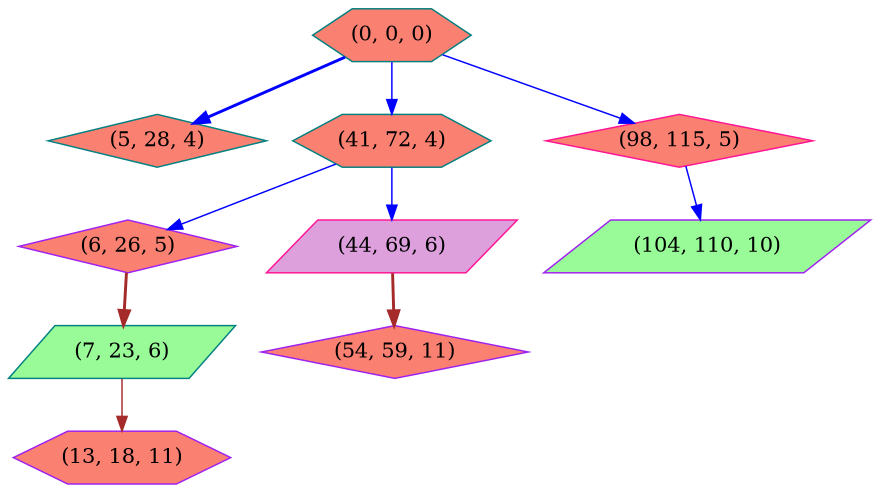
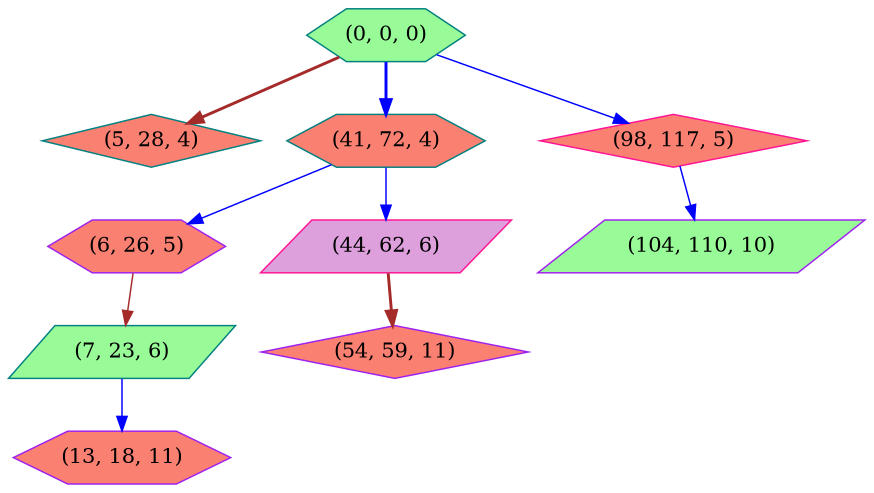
(392, 35) -> (386, 35)
(392, 81) -> (386, 81)
(276, 87) -> (270, 87)
(679, 141) -> (673, 141)
(128, 246) -> (137, 246)
(392, 246) -> (386, 246)
(125, 292) -> (130, 292)
(122, 398) -> (122, 398)
